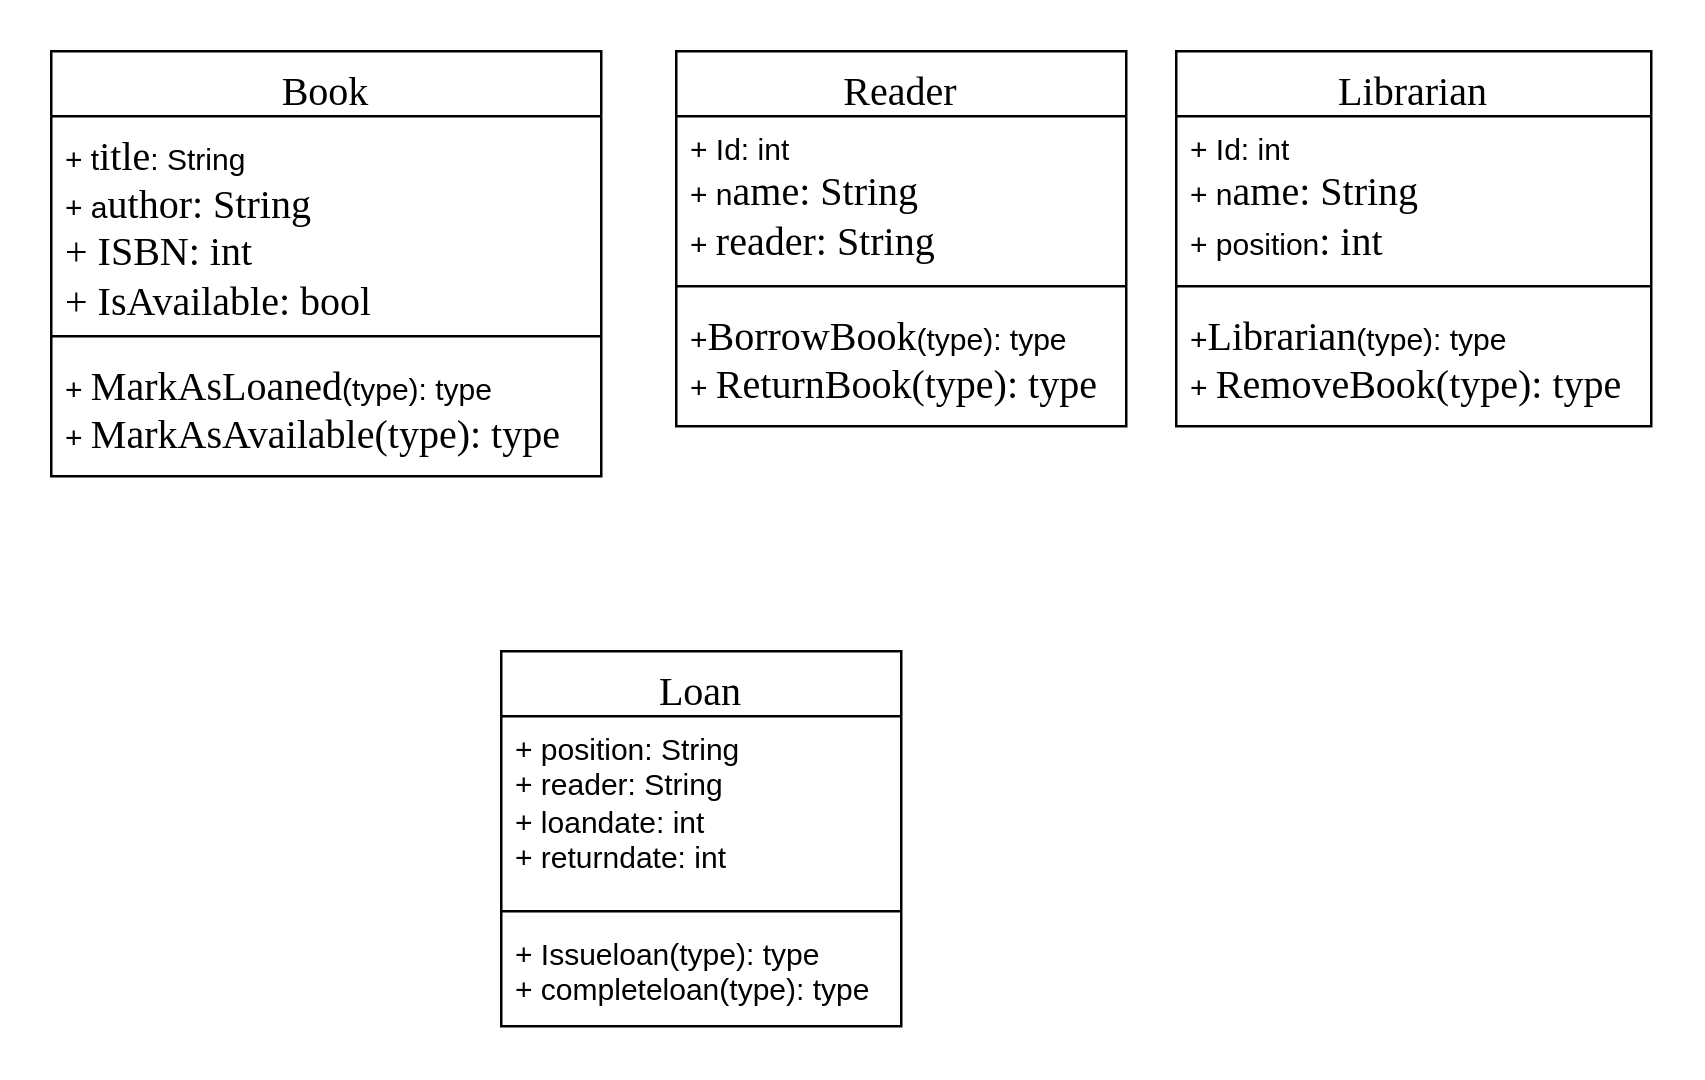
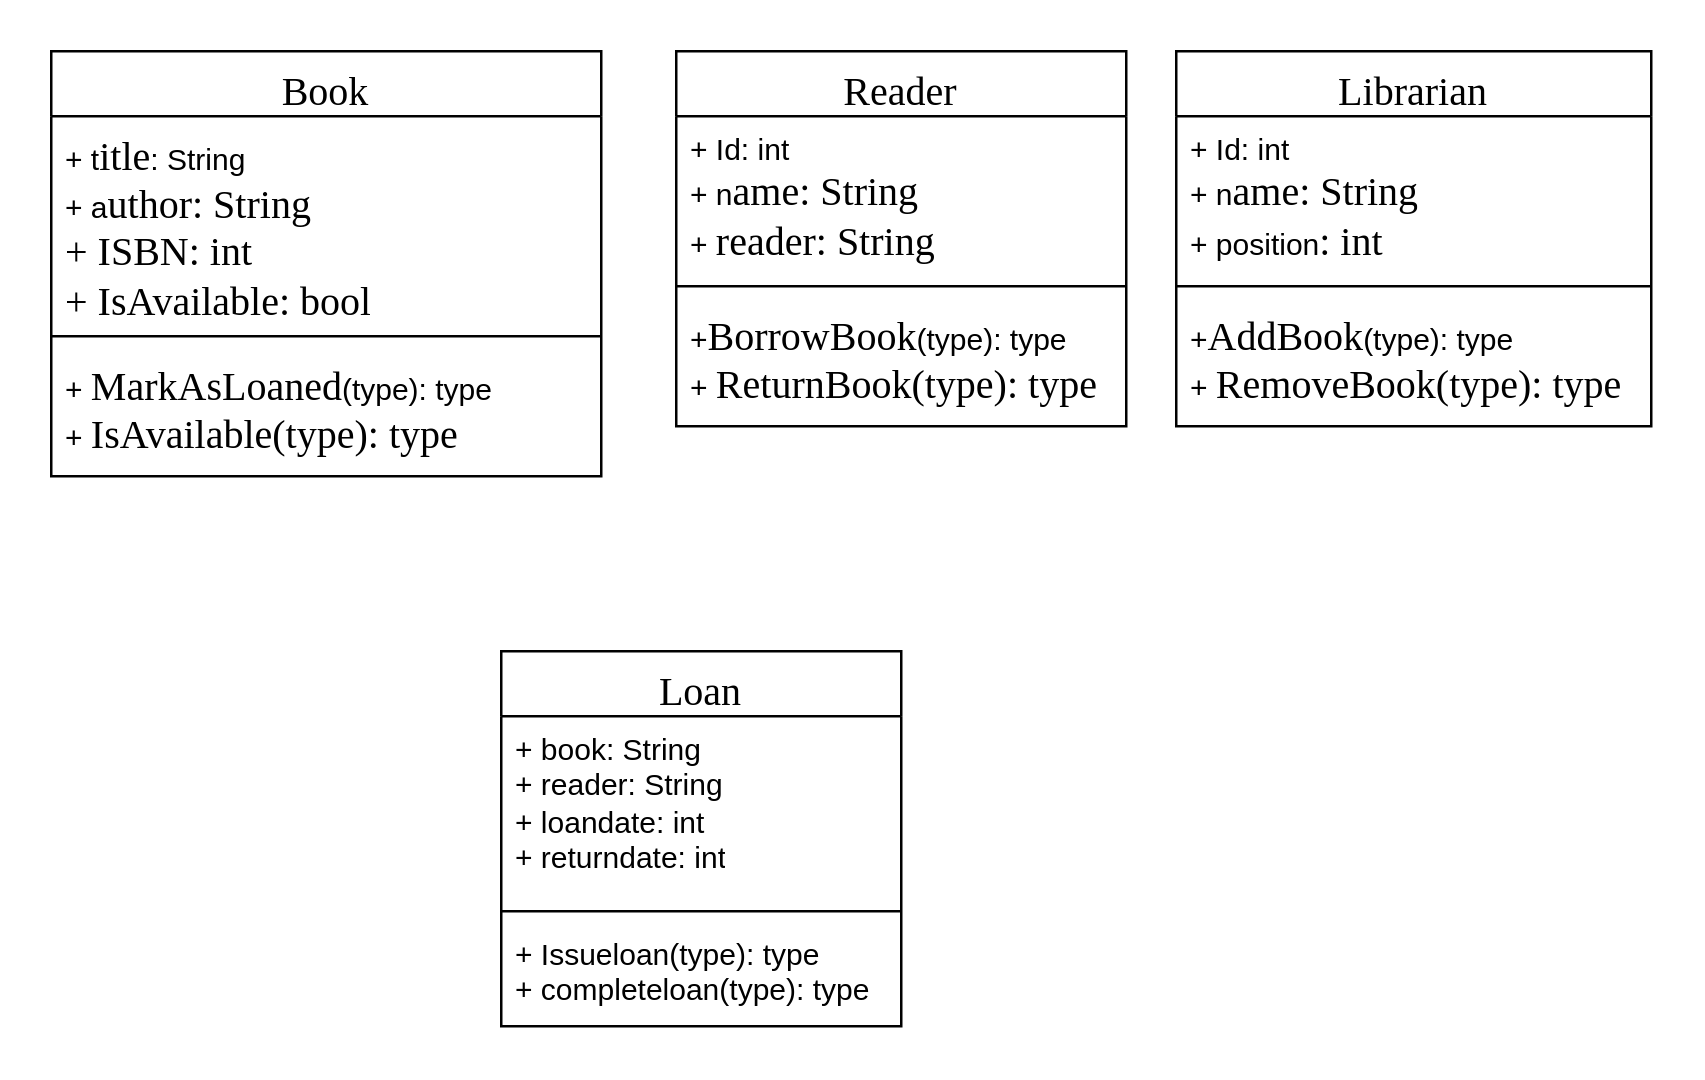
(1385, 350) -> (1385, 350)
(290, 400) -> (277, 400)
(644, 806) -> (643, 806)
